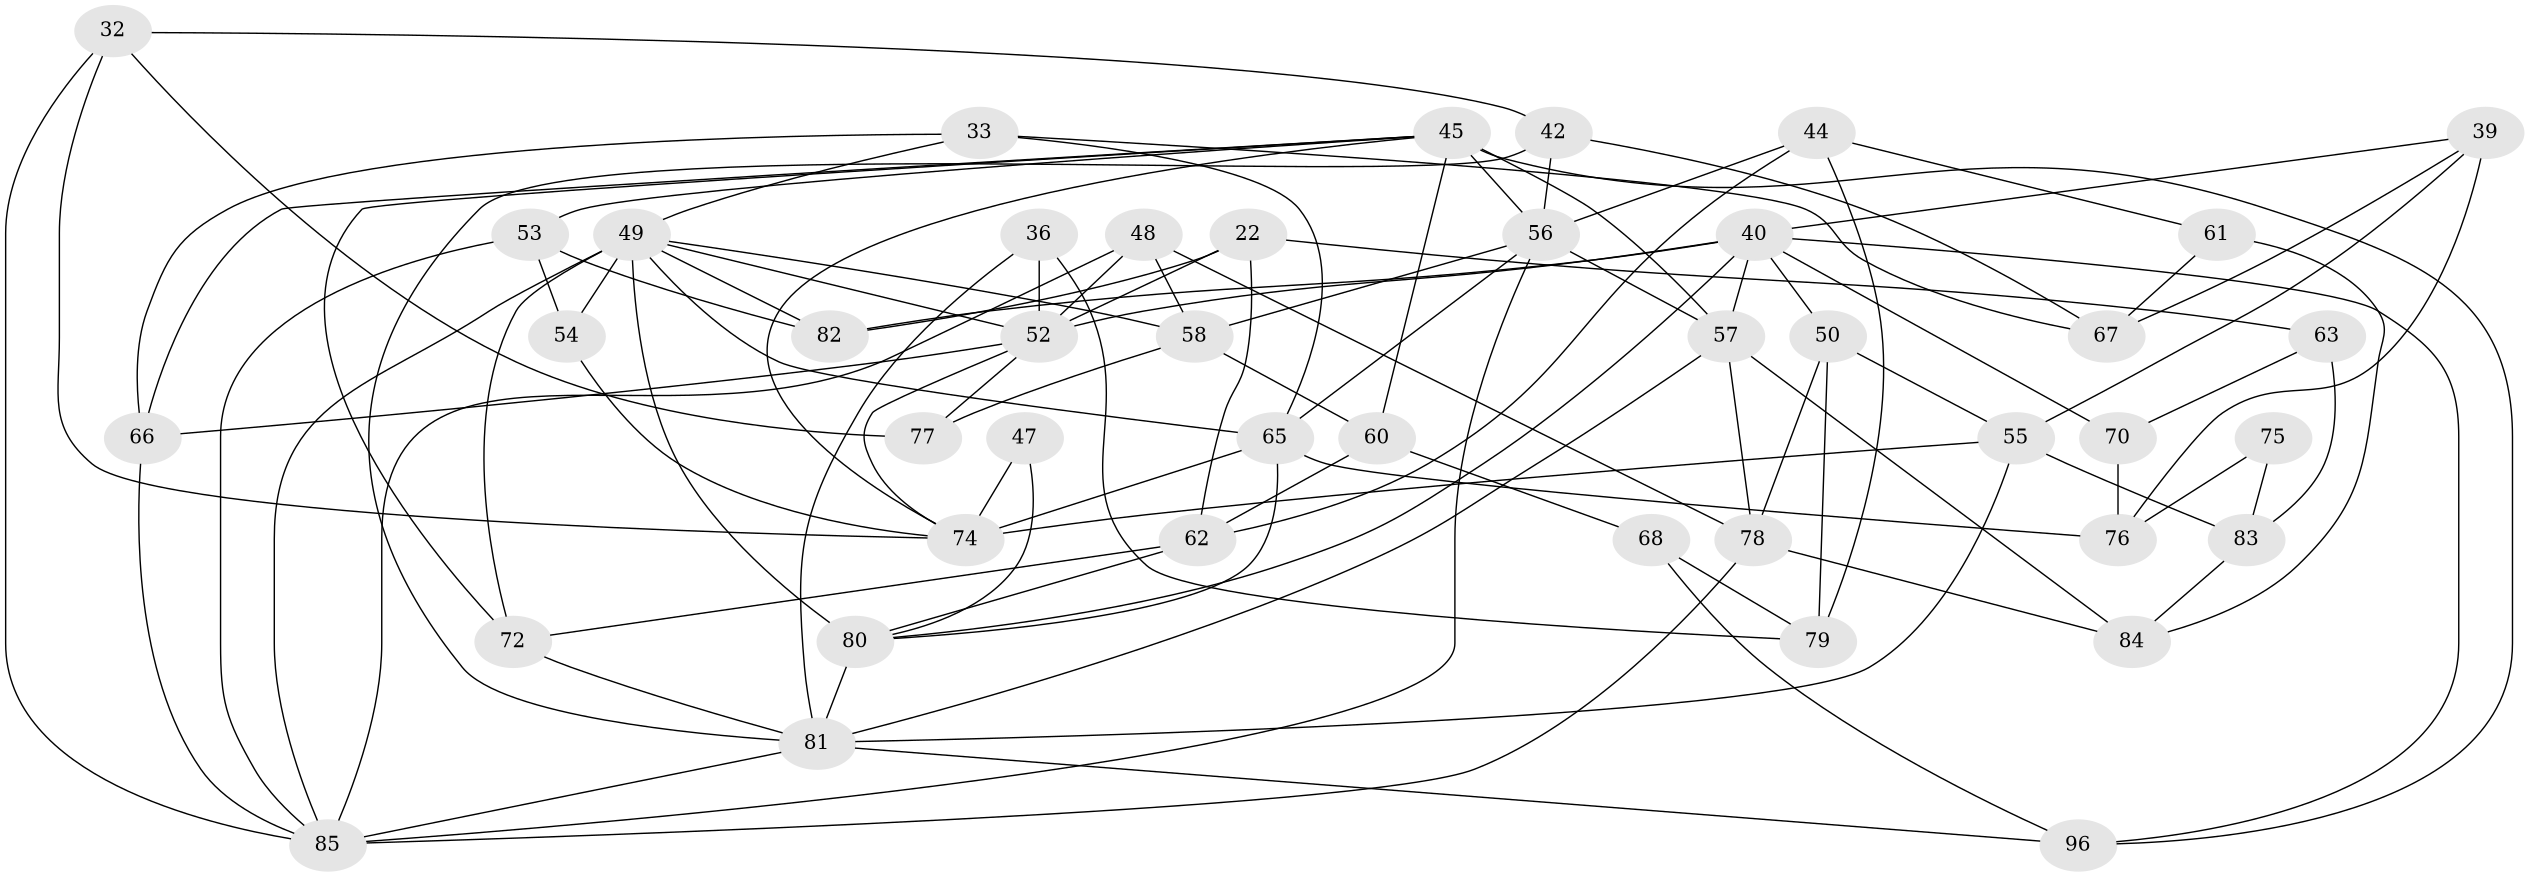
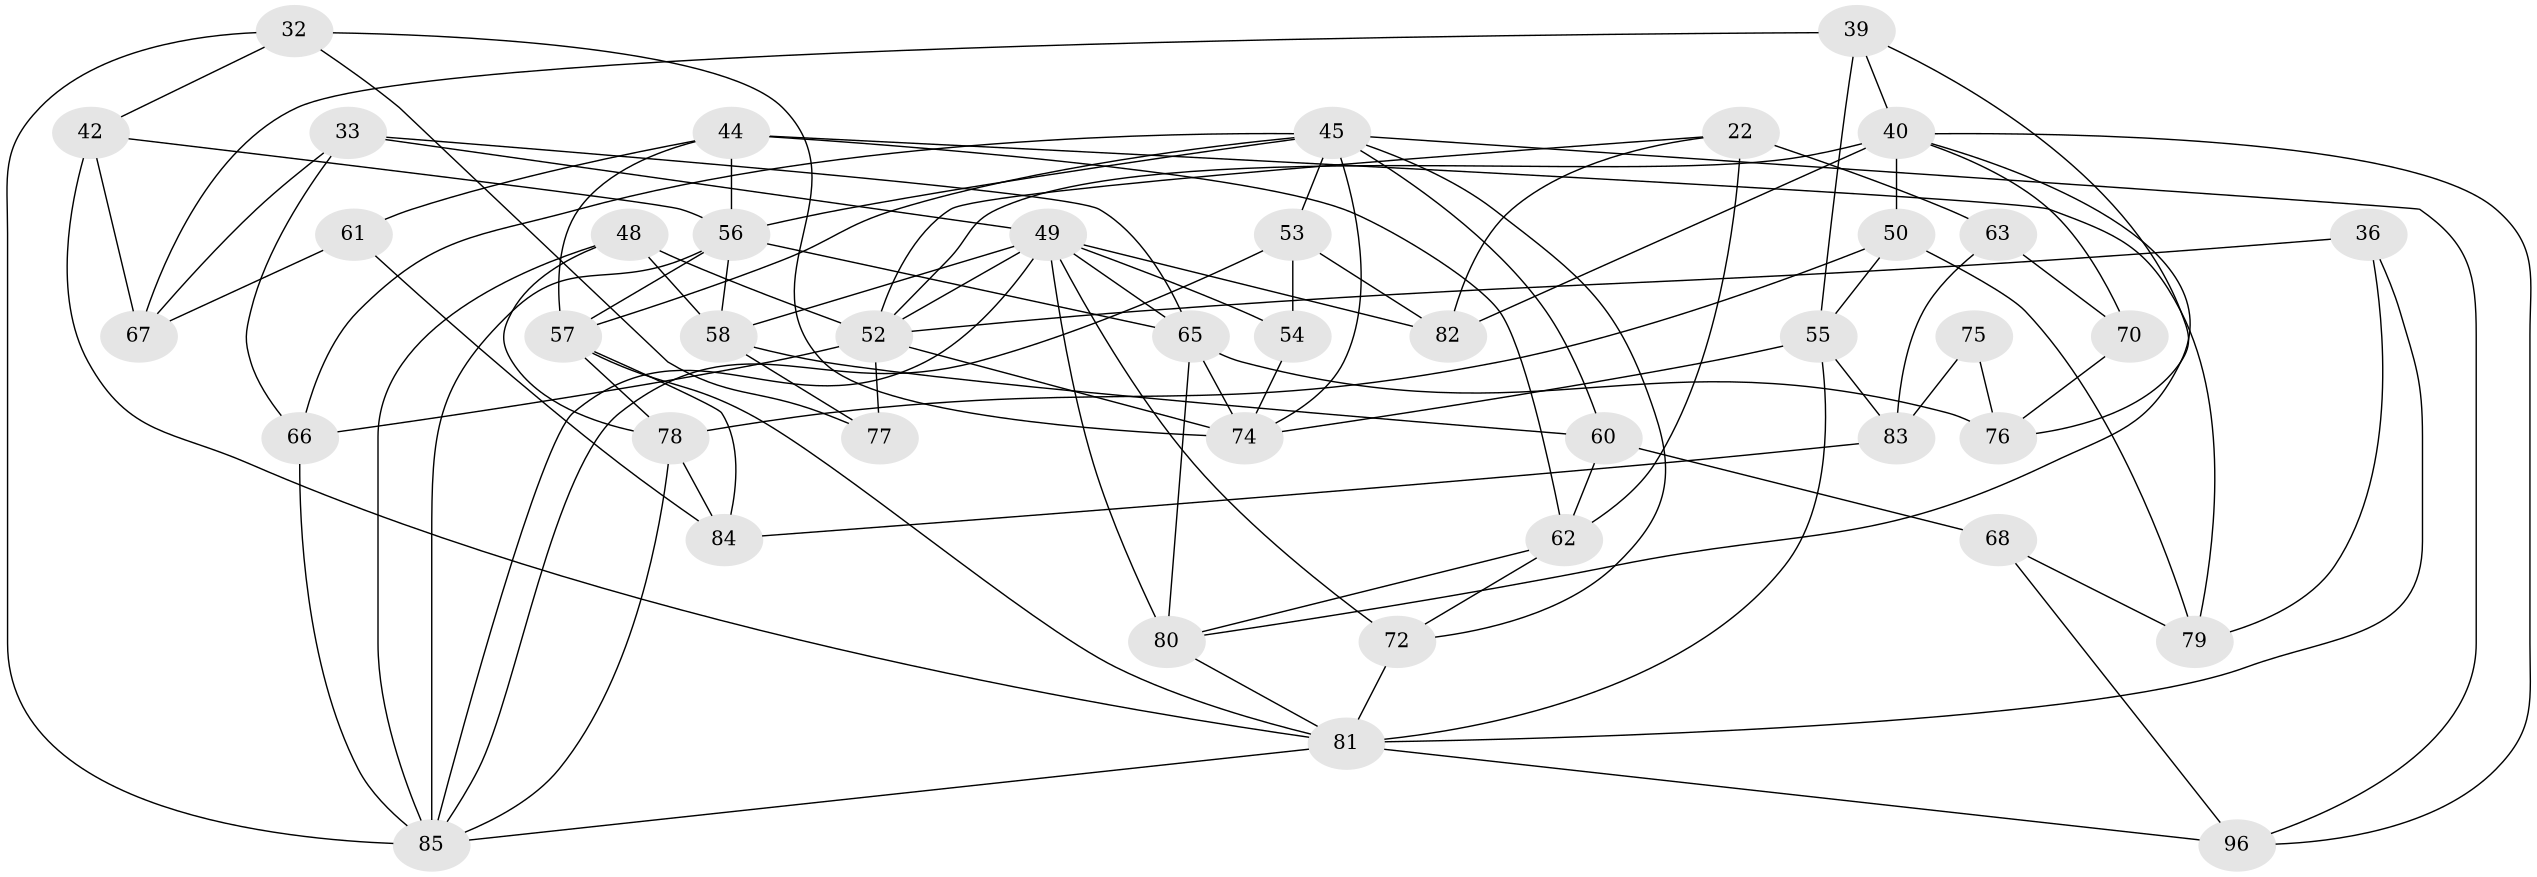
(1740, 287) -> (602, 185)
(1025, 438) -> none
